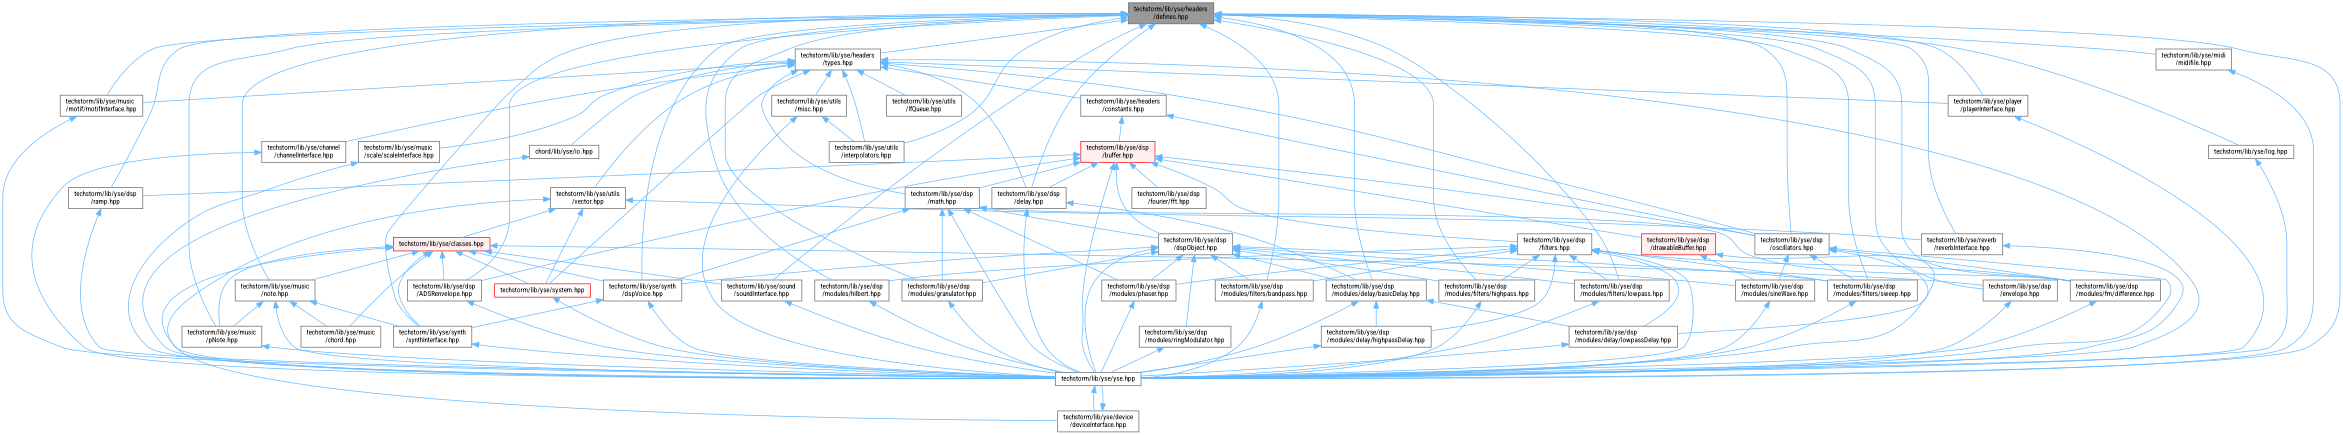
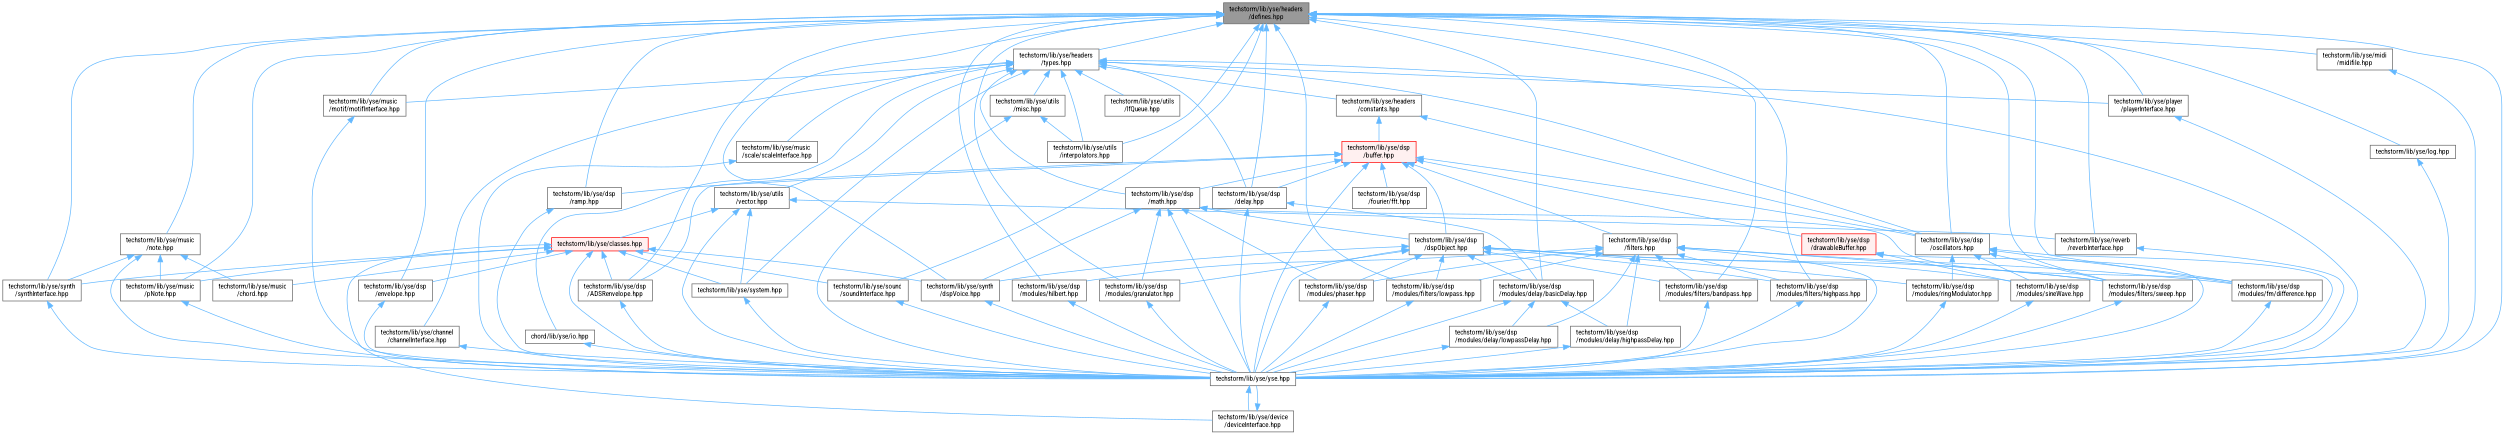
(362, 266) -> (858, 367)
(542, 290) -> (740, 290)
(534, 314) -> none
(1860, 318) -> (1952, 271)
